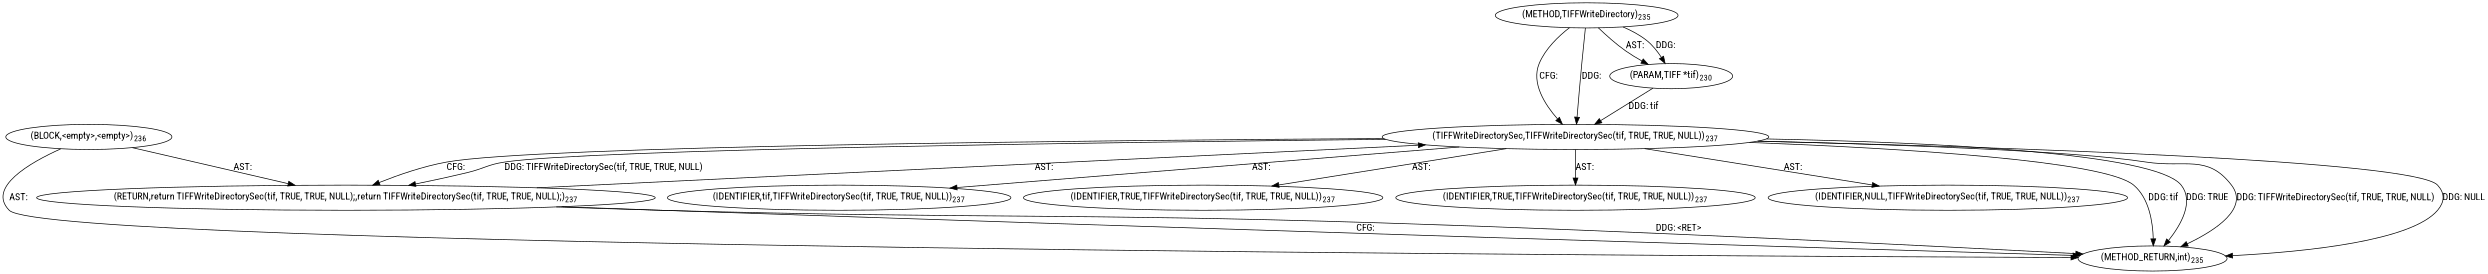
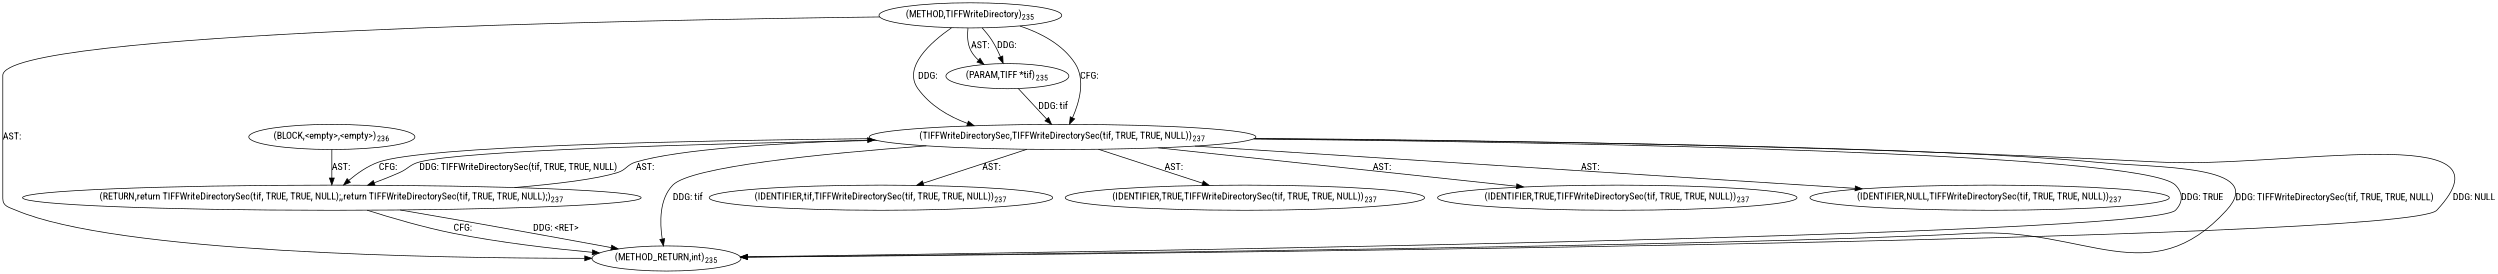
(1706, 75) -> (1042, 75)
(993, 249) -> (82, 52)
